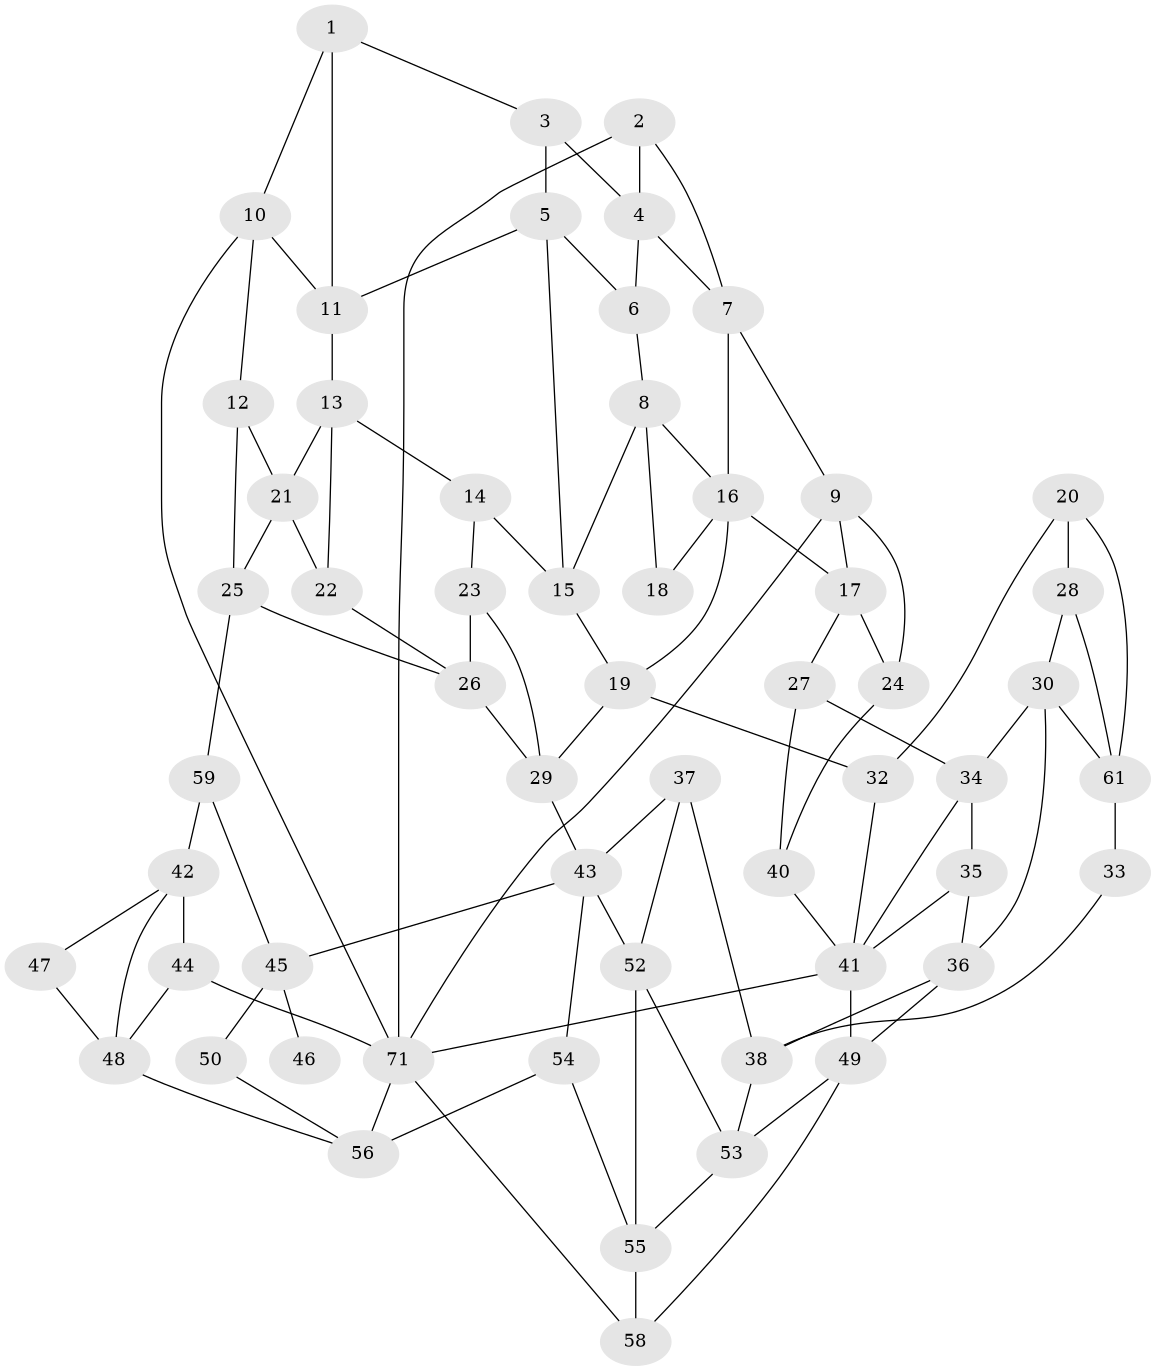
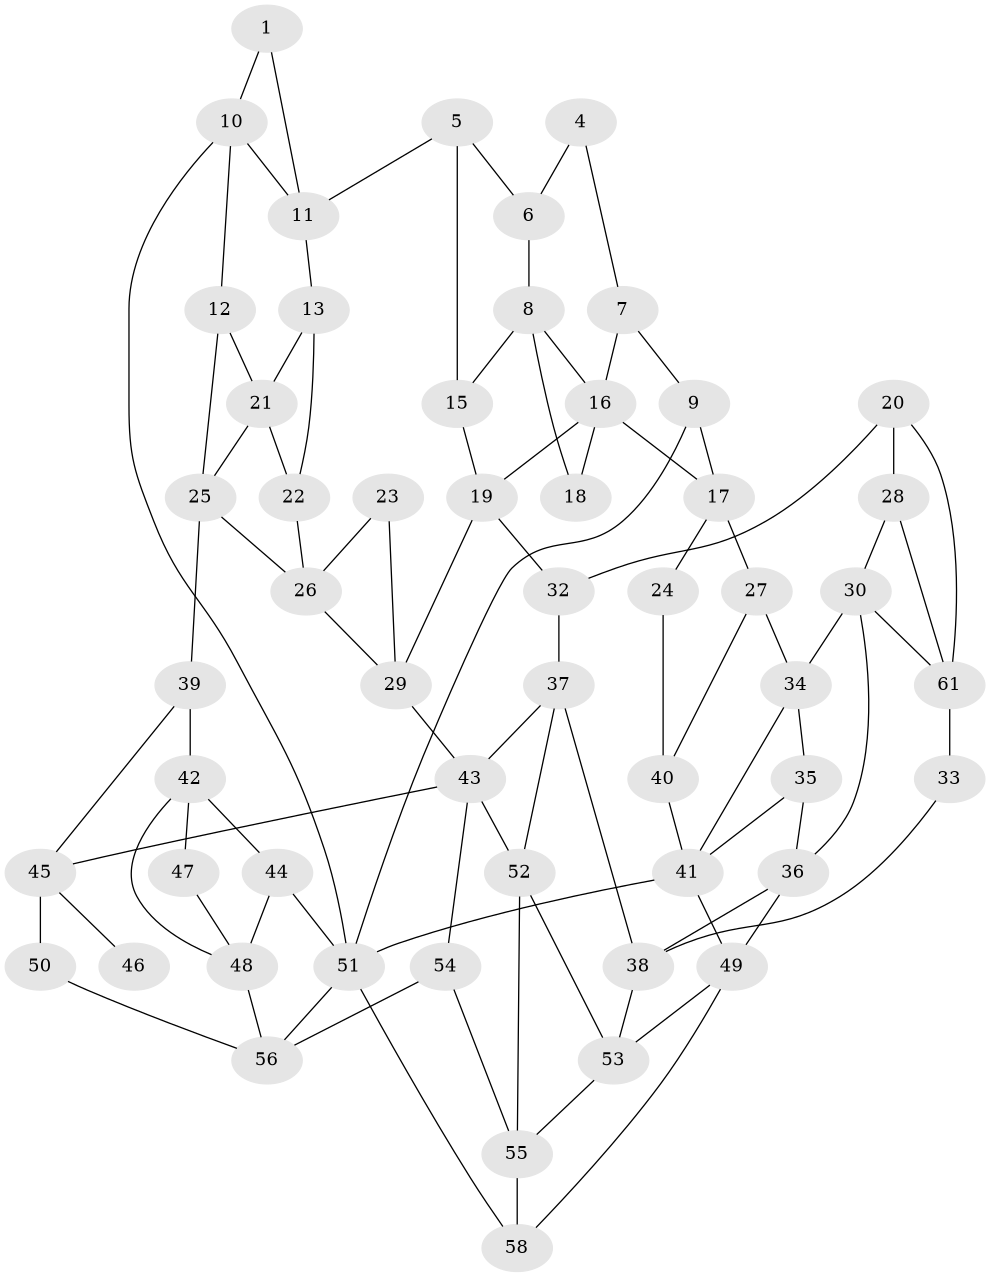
(546, 122) -> none
(640, 122) -> none
(476, 498) -> none
(902, 582) -> none
(205, 779) -> (190, 685)
(864, 873) -> (559, 638)
(399, 1060) -> (349, 967)
